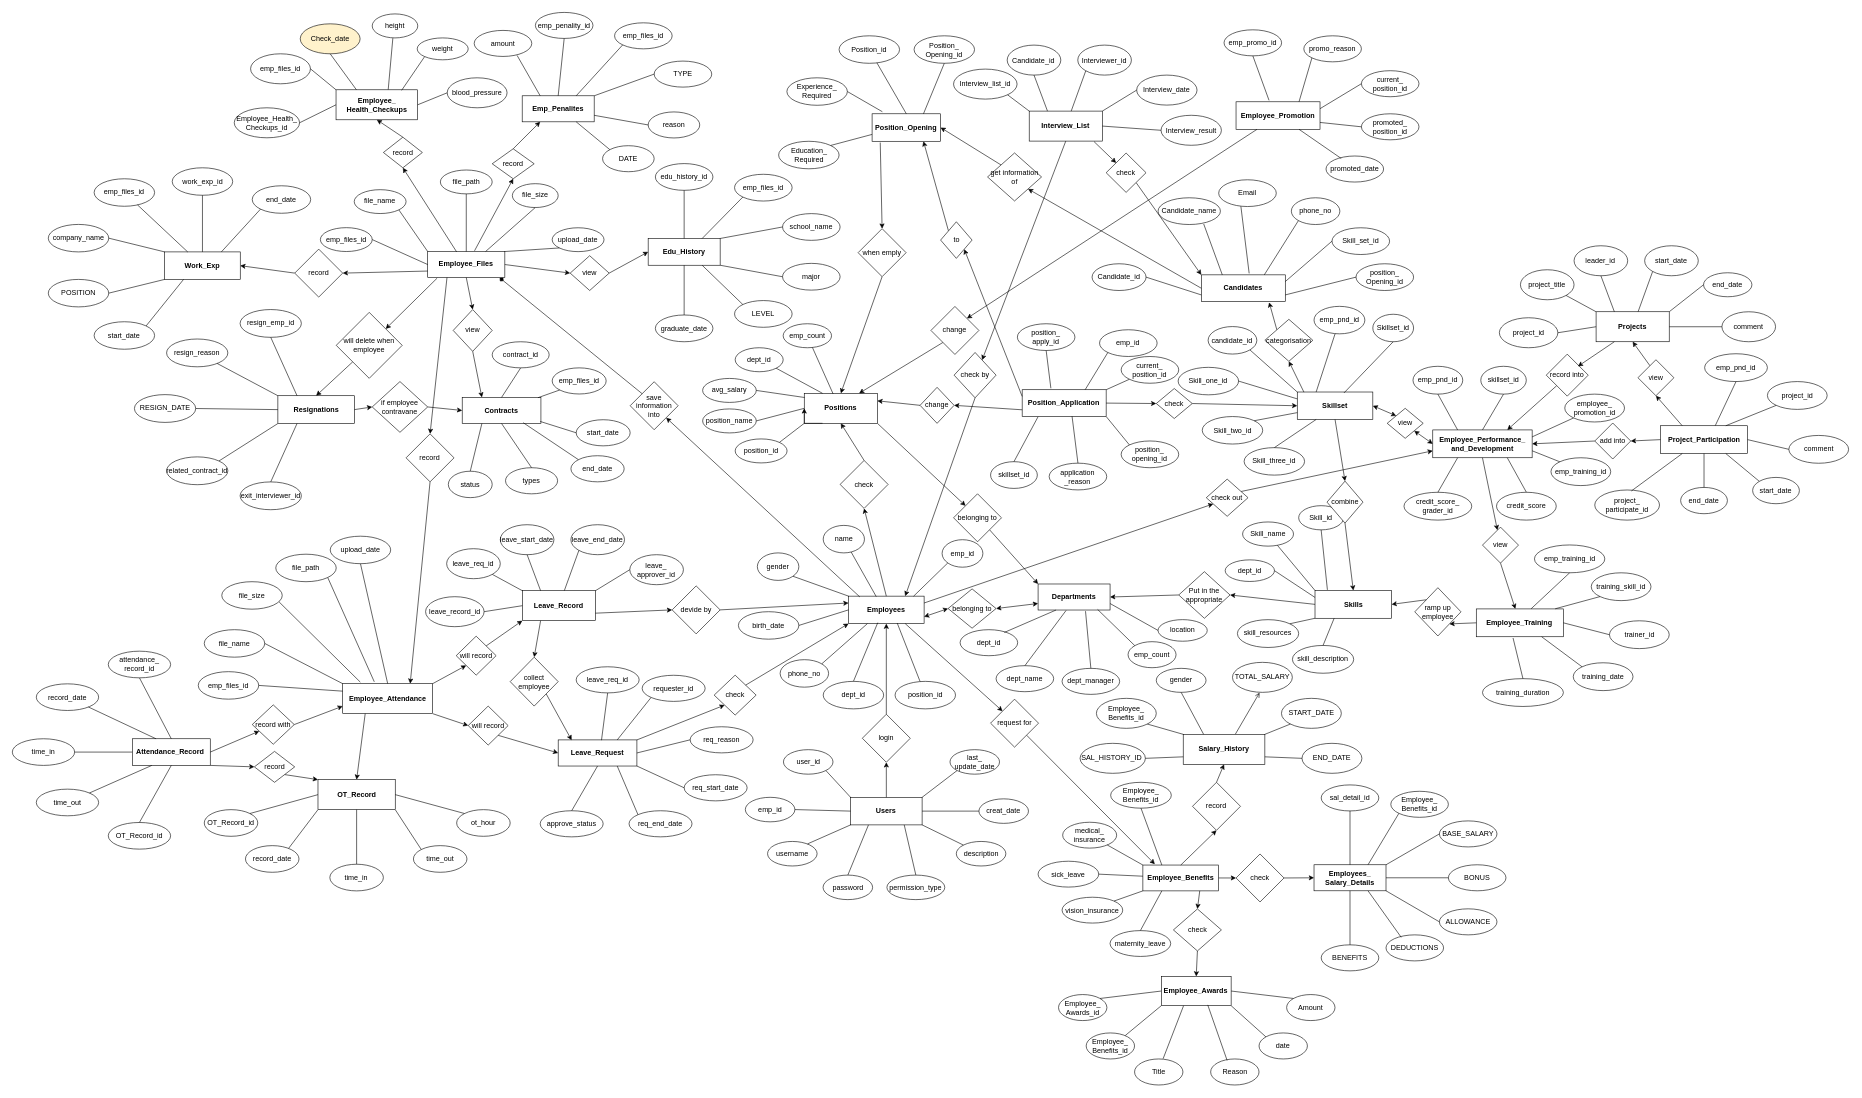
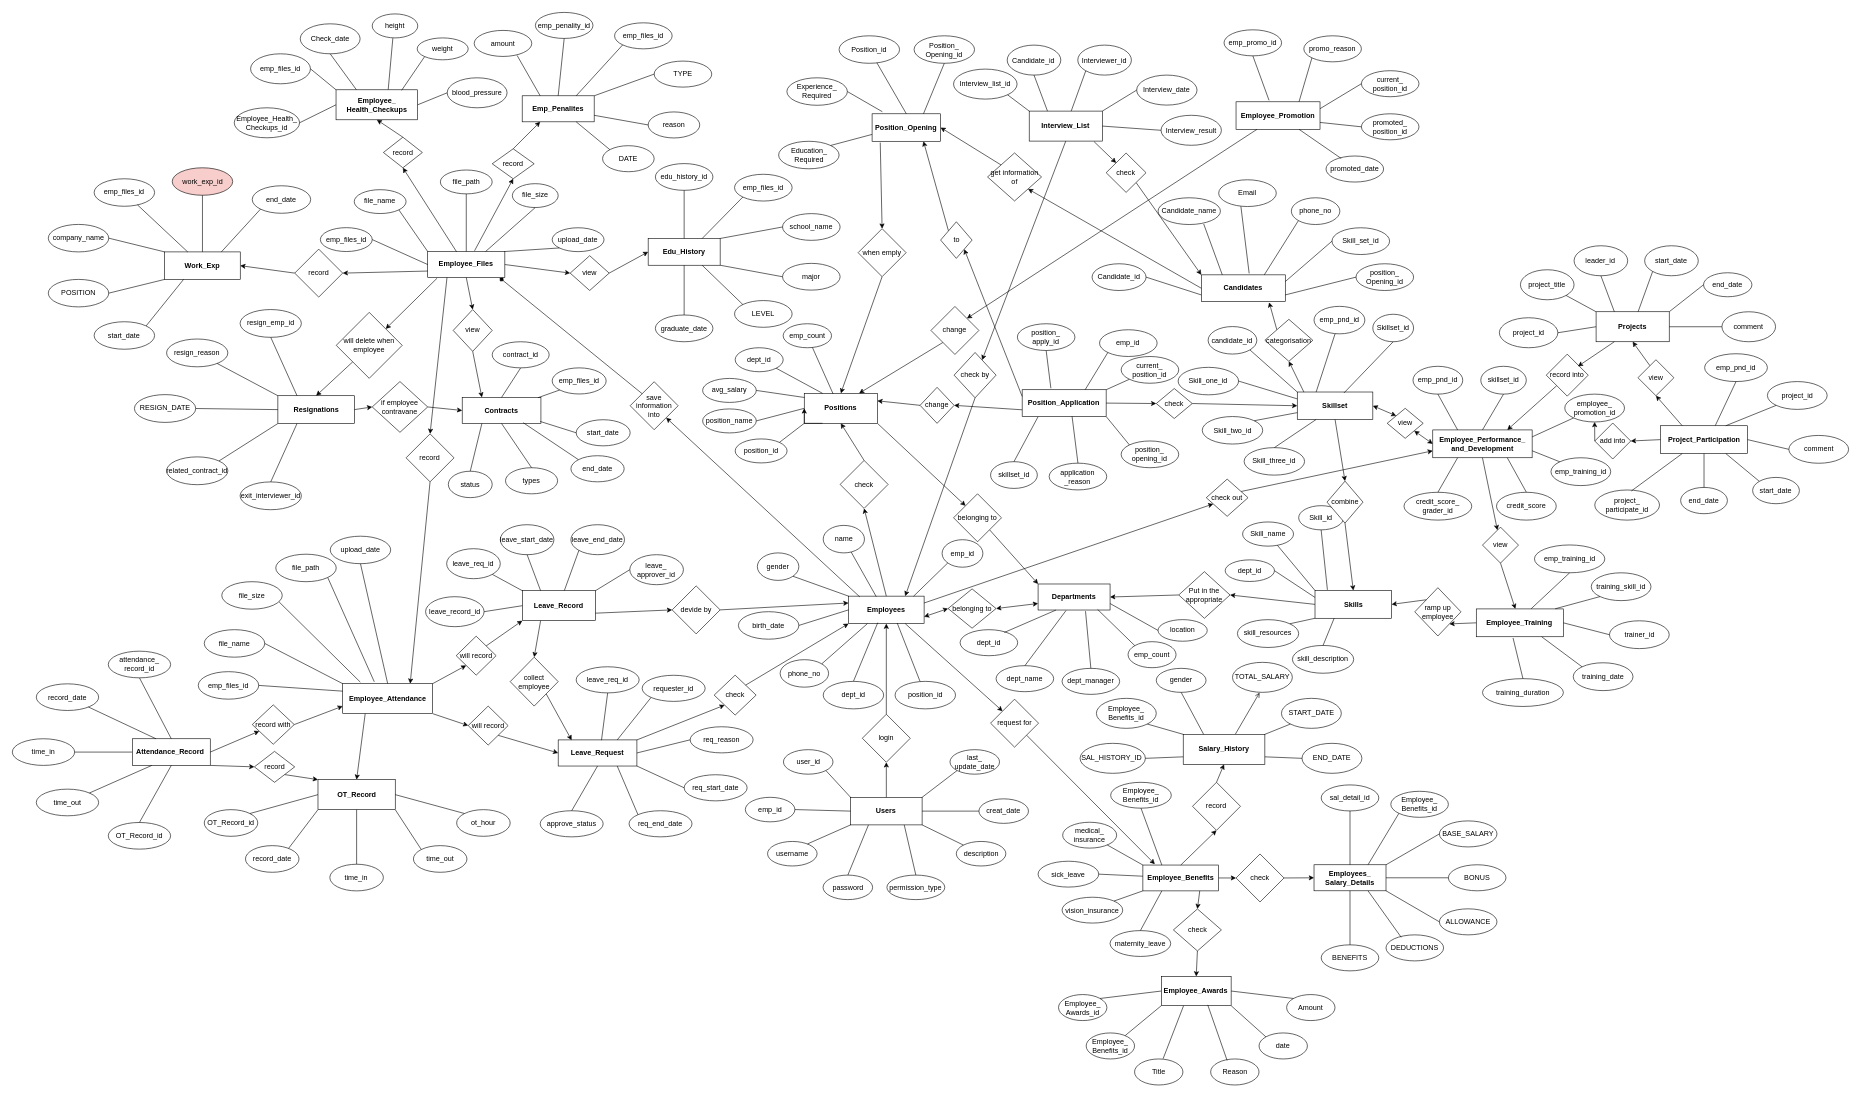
(330, 39) -> (330, 39)
(203, 181) -> (203, 181)
(1584, 442) -> (1595, 427)
